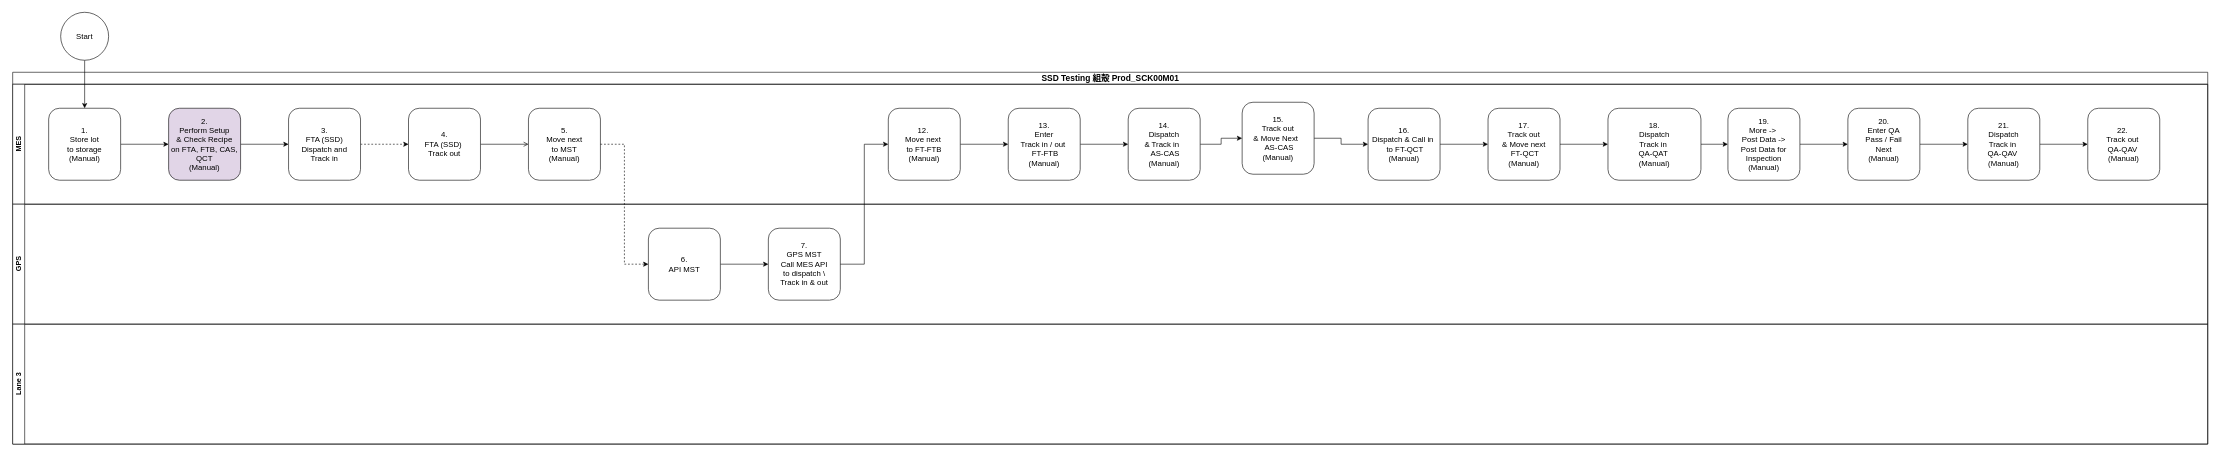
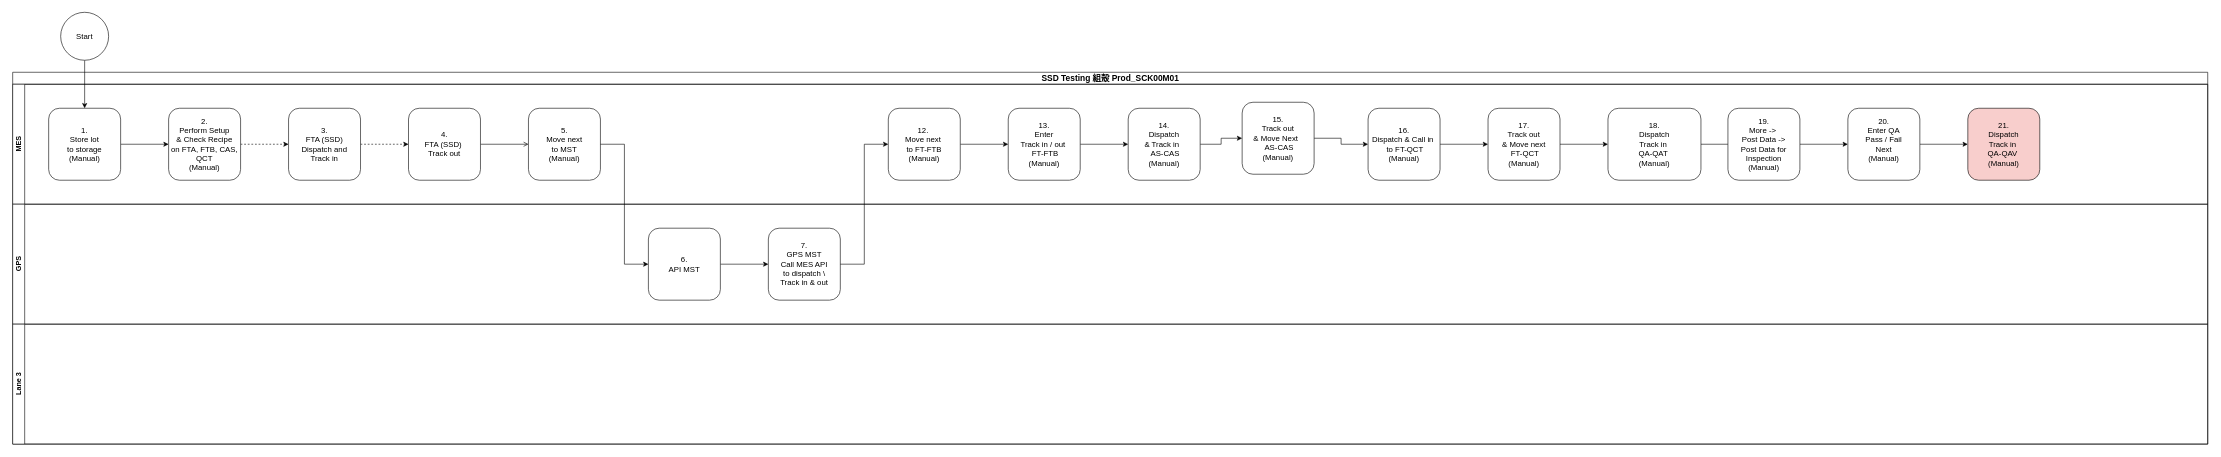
(204, 144) -> (204, 144)
(262, 144) -> (262, 144)
(1722, 144) -> (1724, 144)
(2004, 144) -> (2004, 144)
(2082, 144) -> none
(2124, 144) -> none
(624, 201) -> (624, 201)
